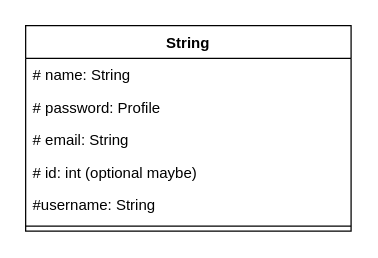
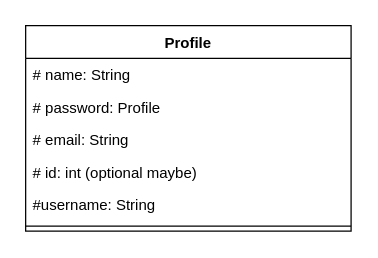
(188, 43) -> (188, 43)
